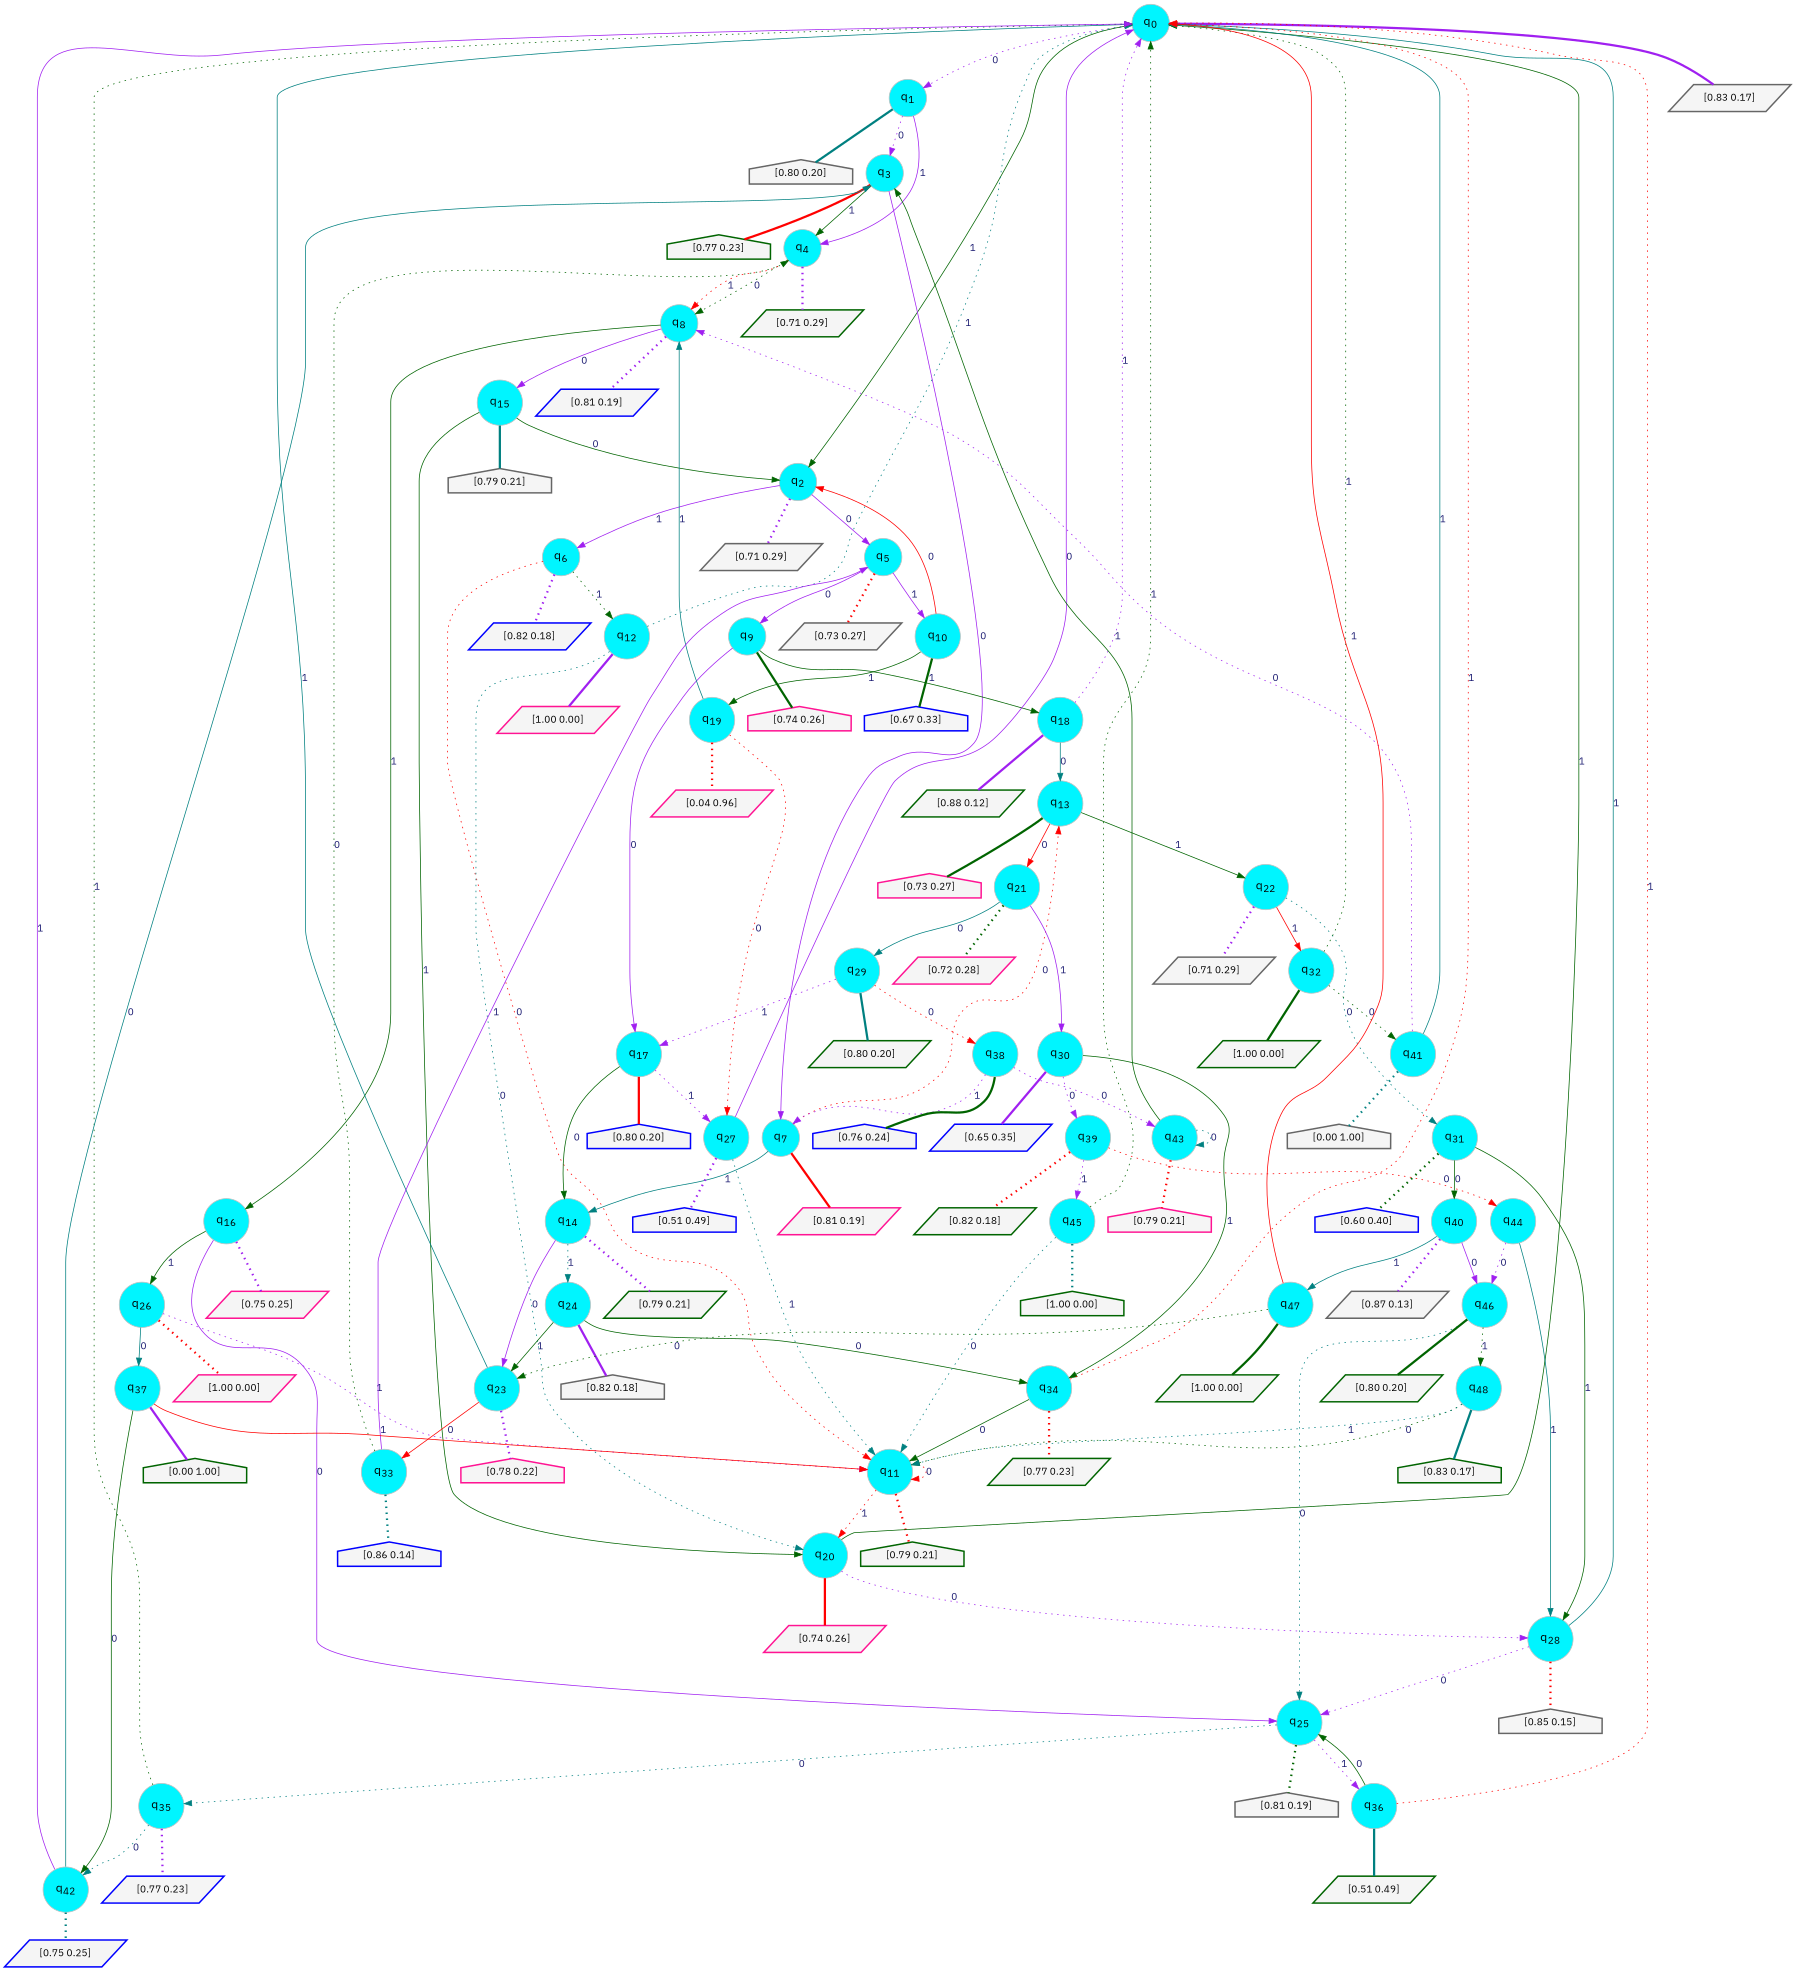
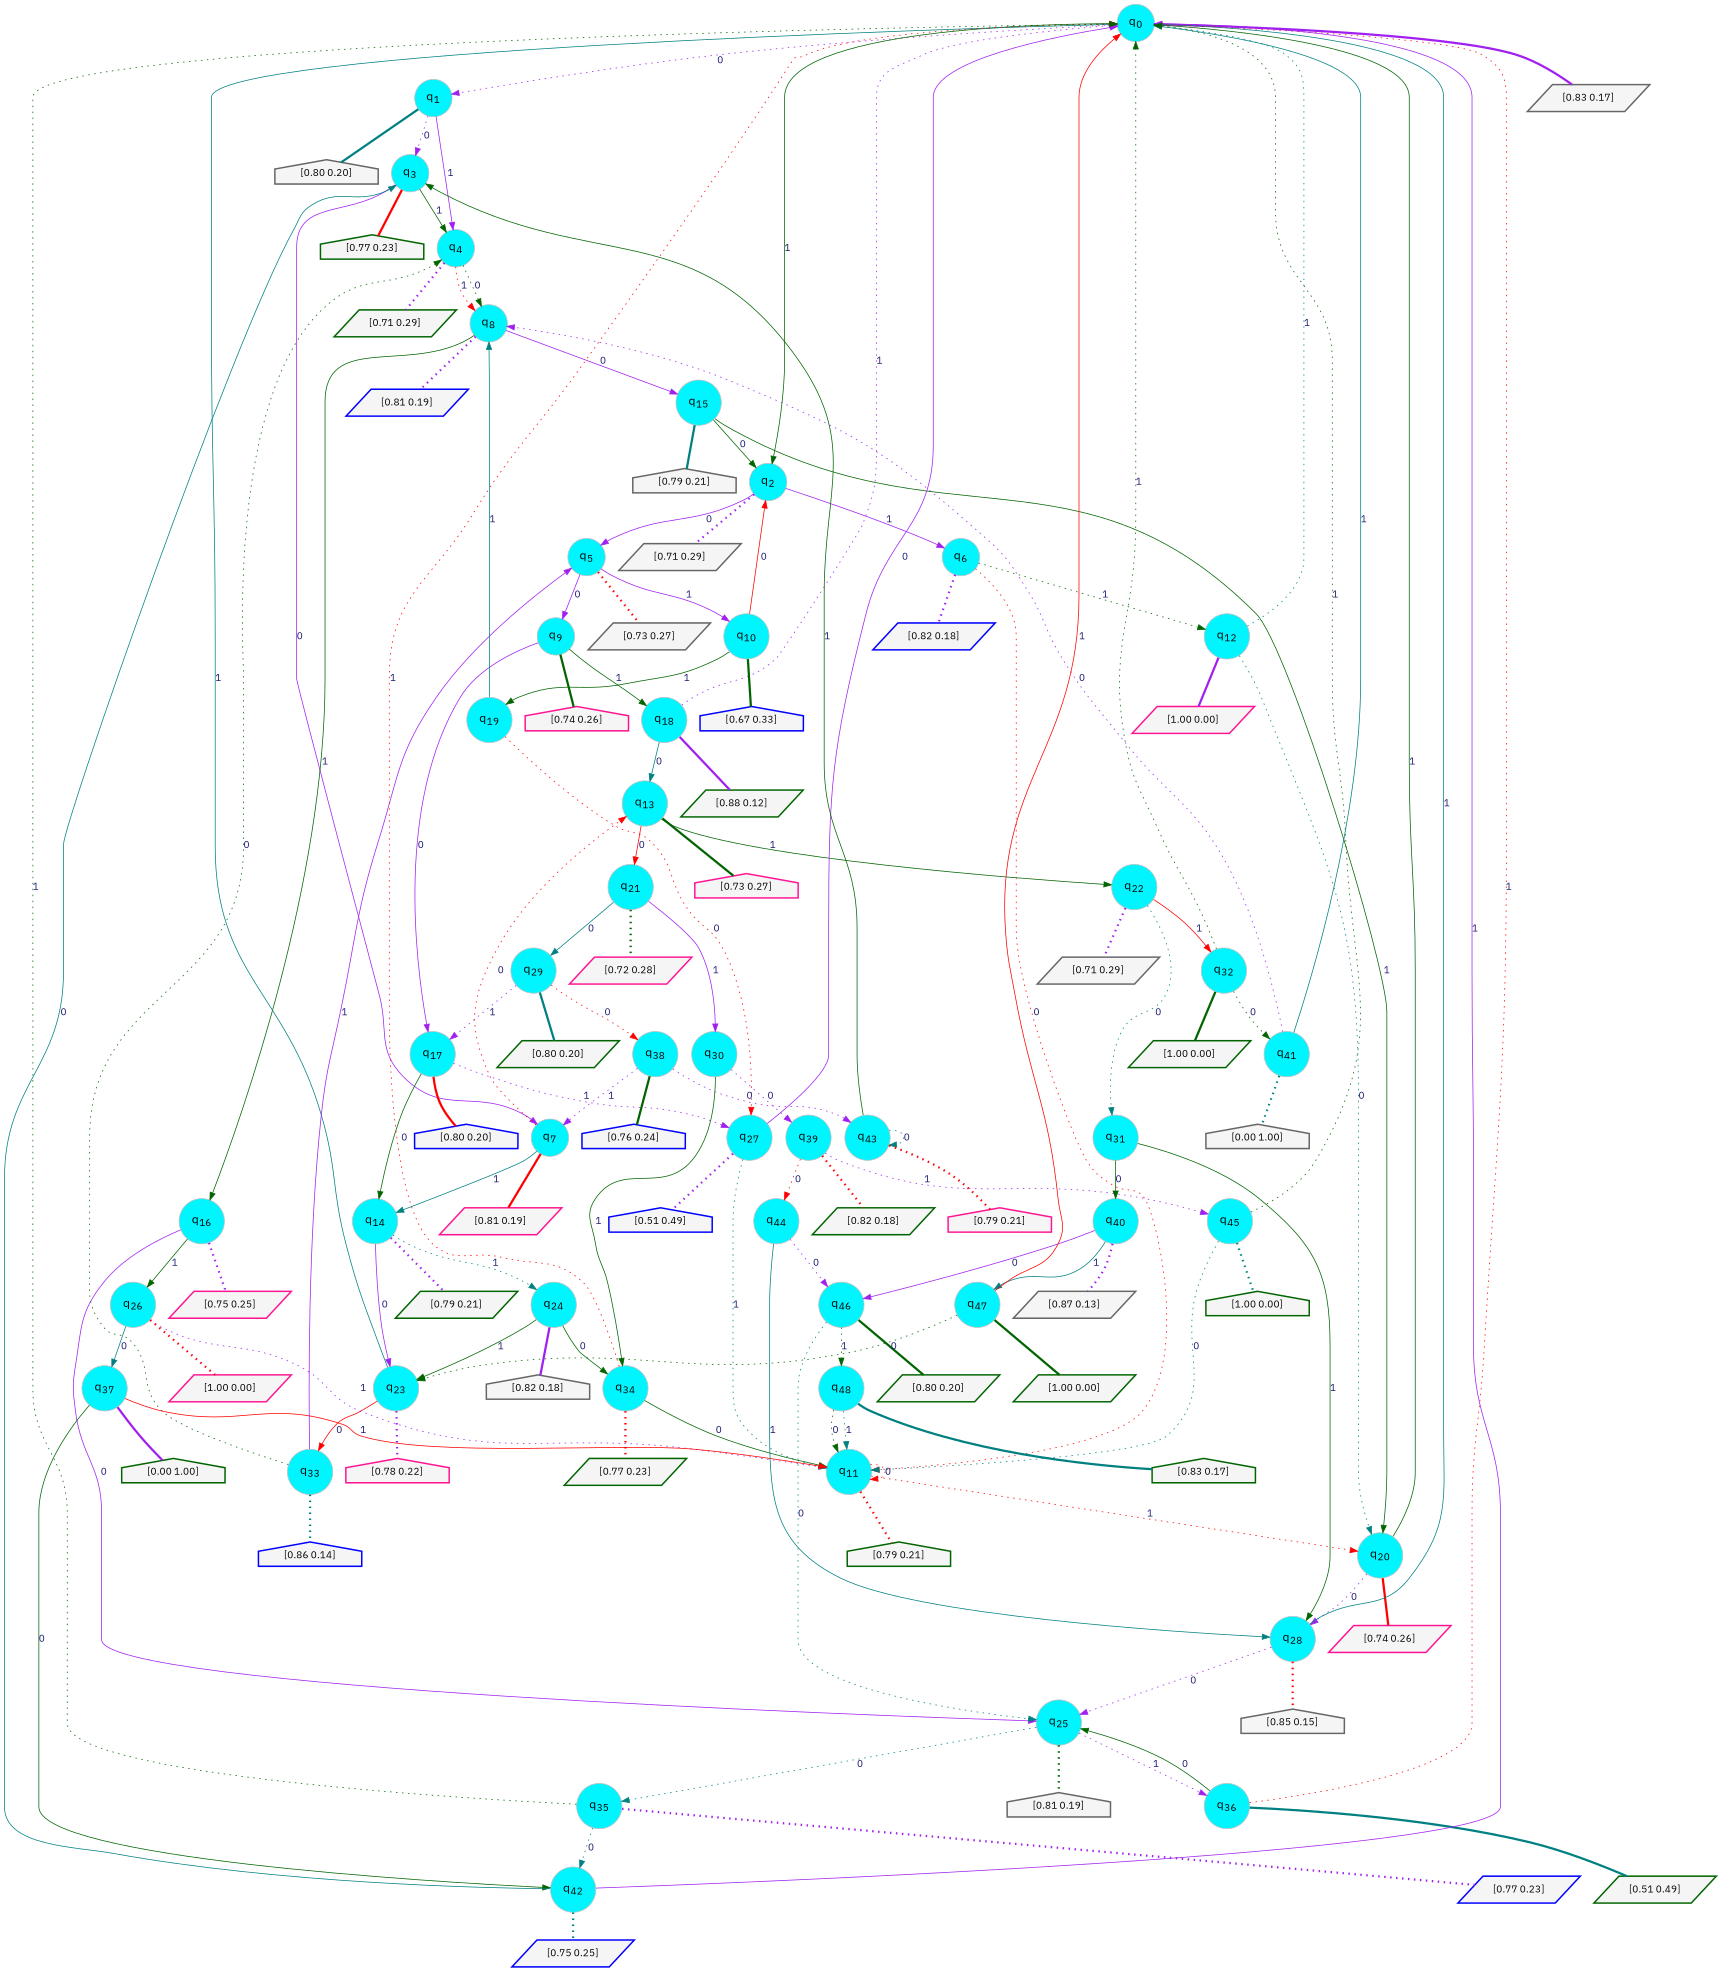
(712, 803) -> none
(991, 1138) -> none
(1367, 1221) -> none
